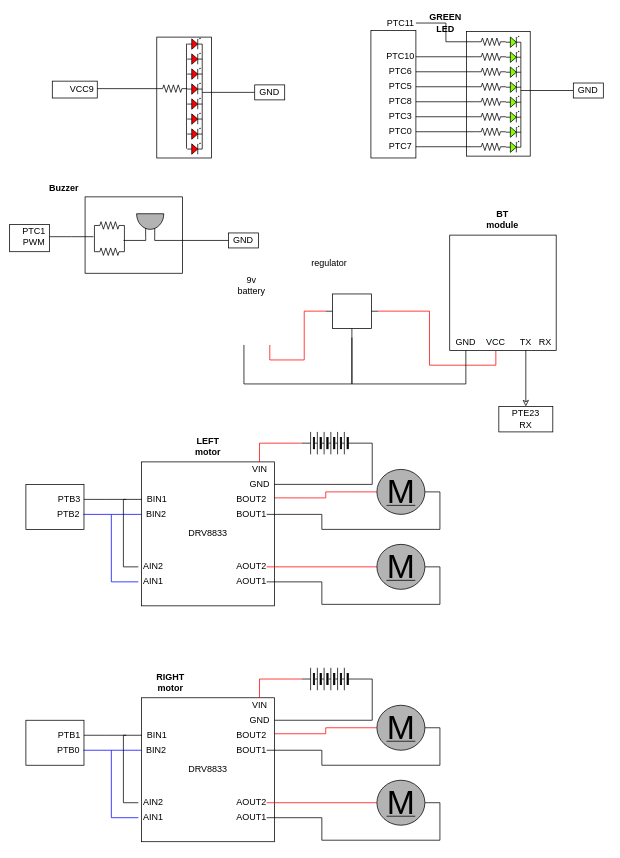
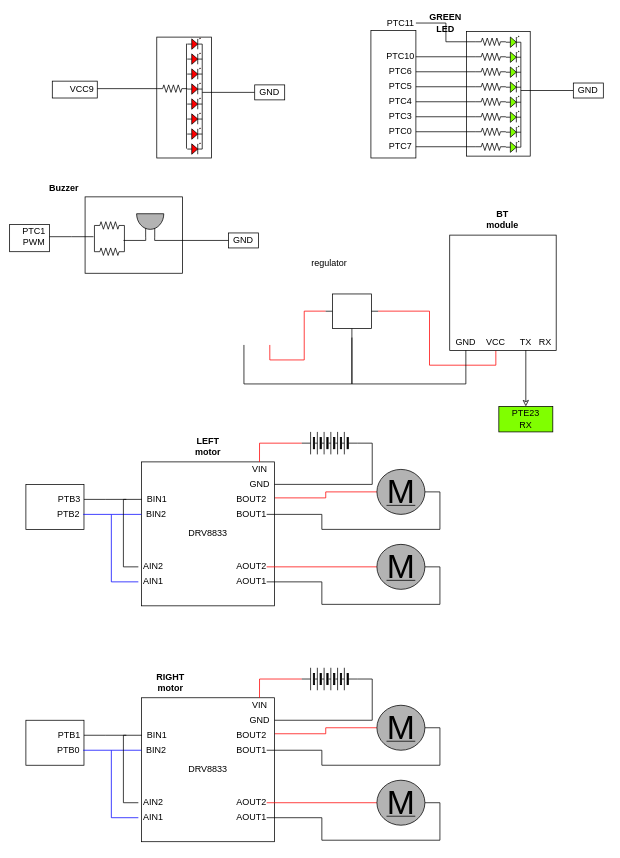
(401, 102) -> (401, 102)
(252, 286) -> none
(526, 419) -> (526, 419)
